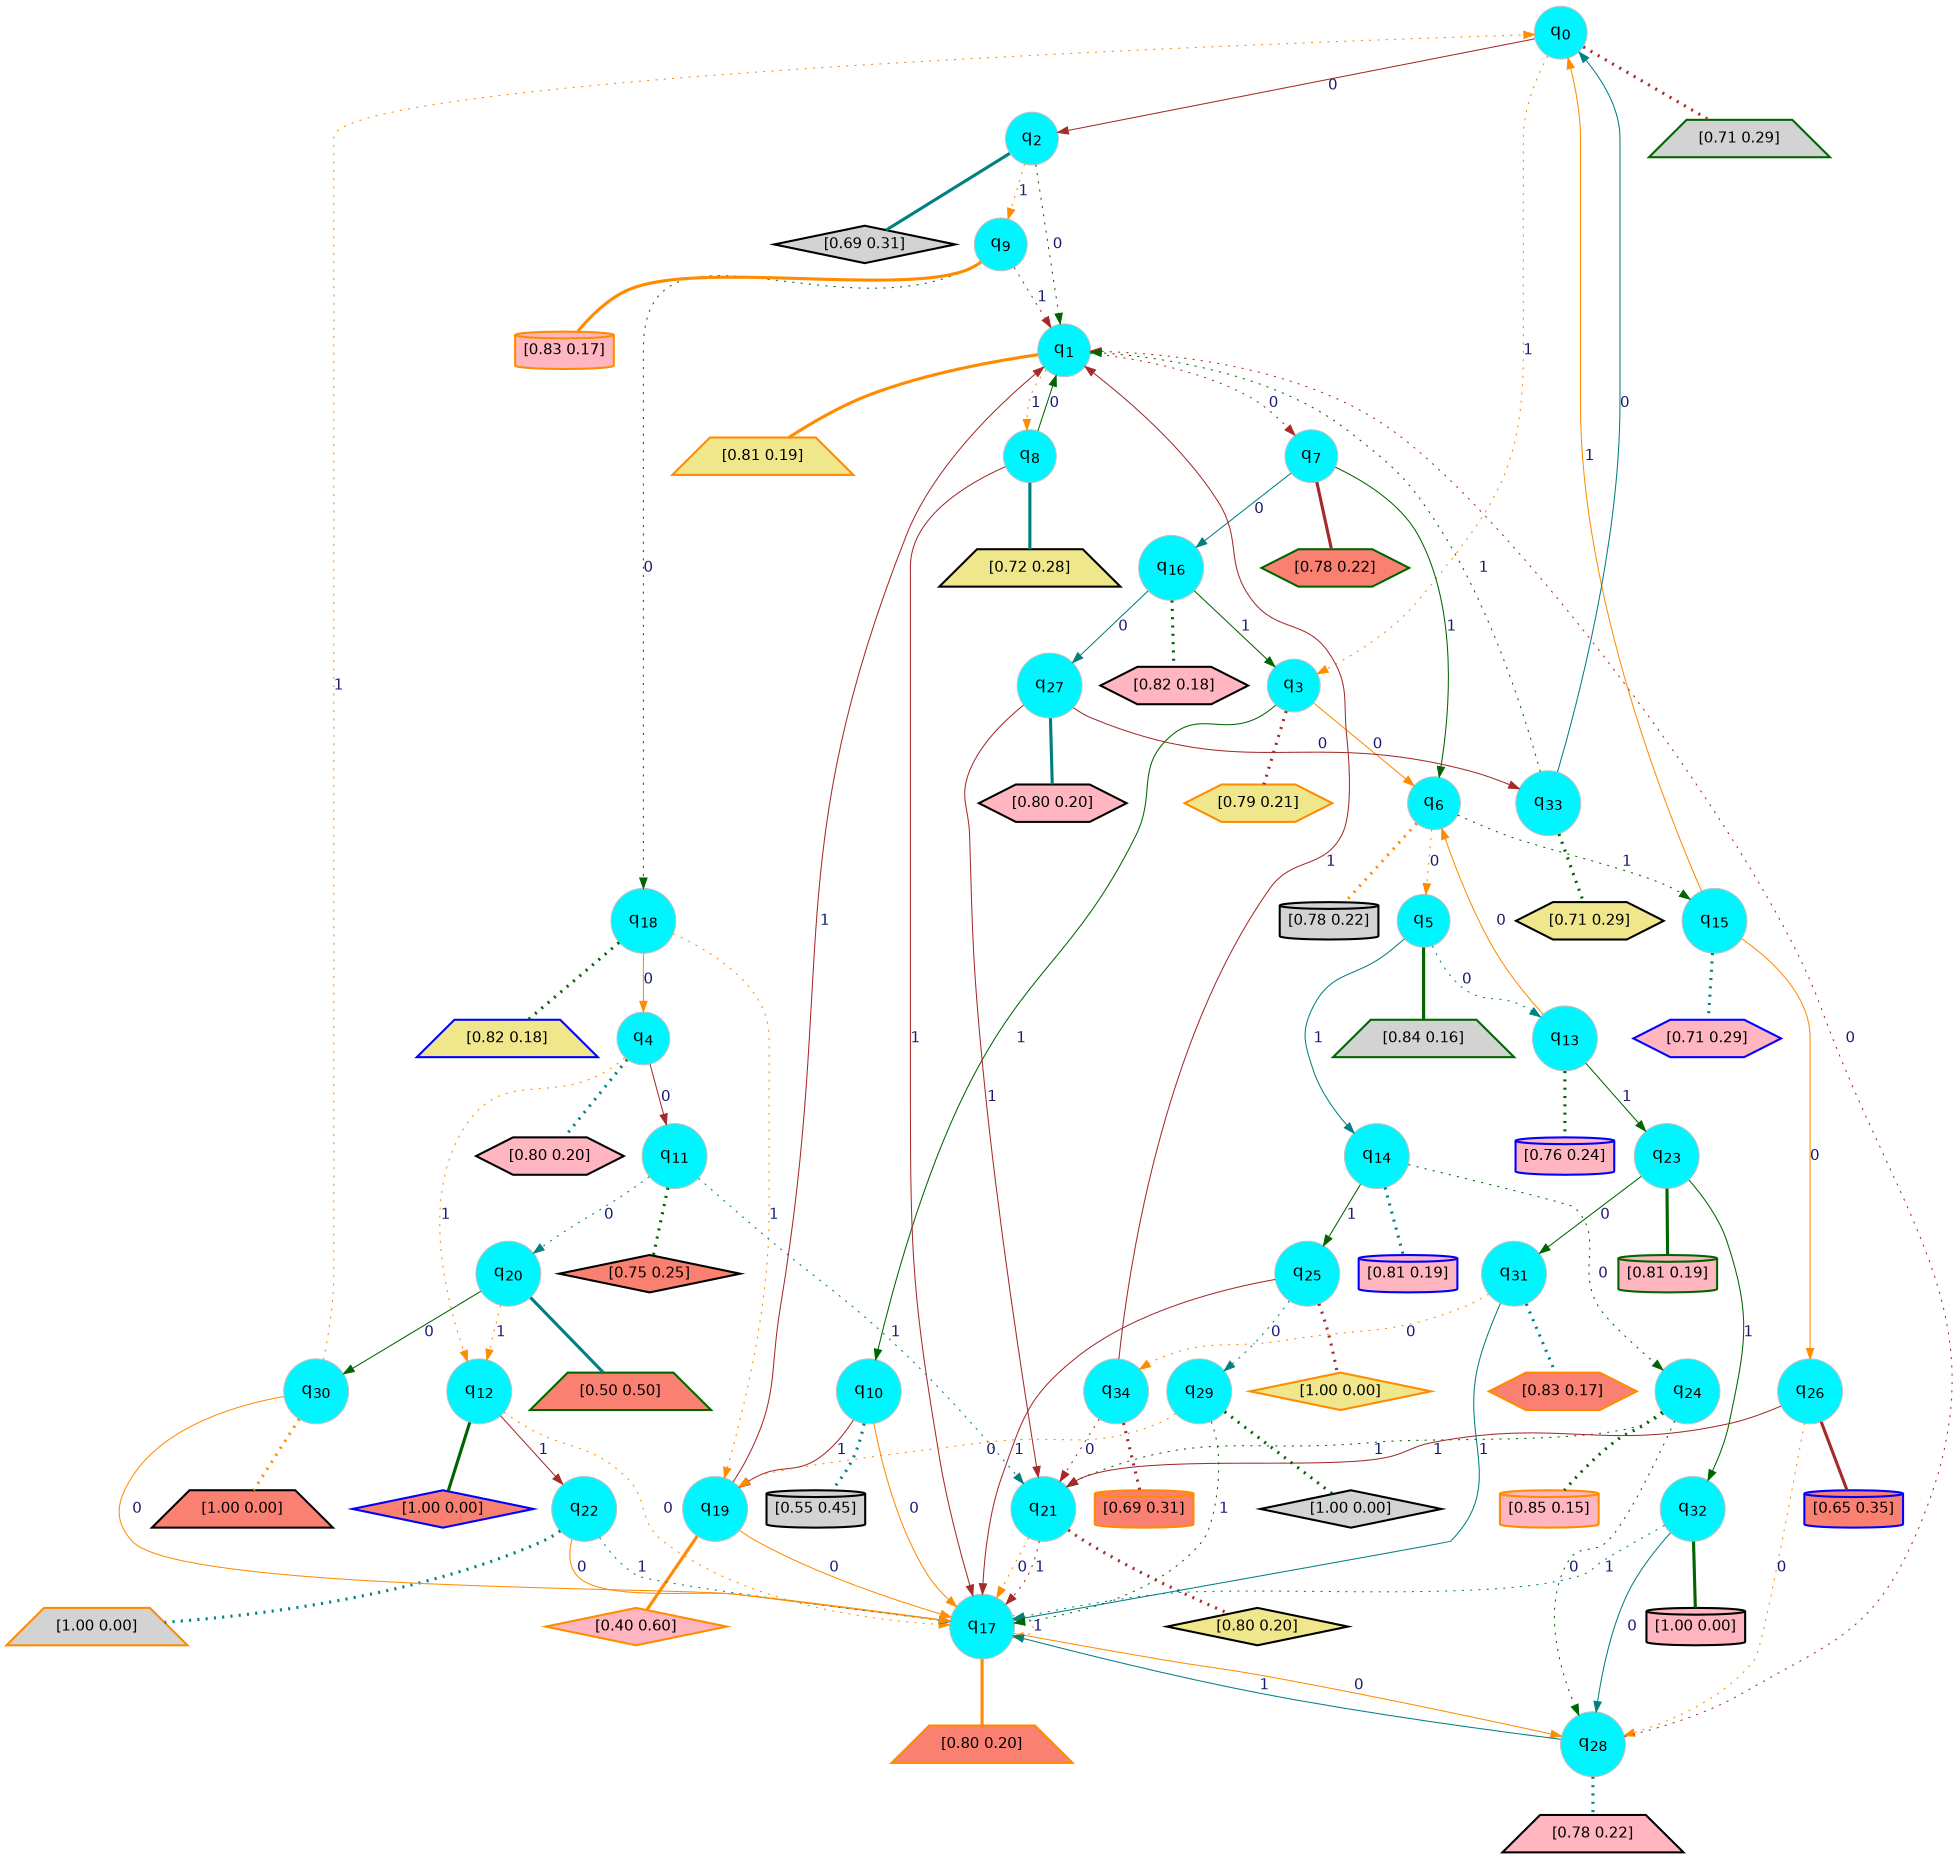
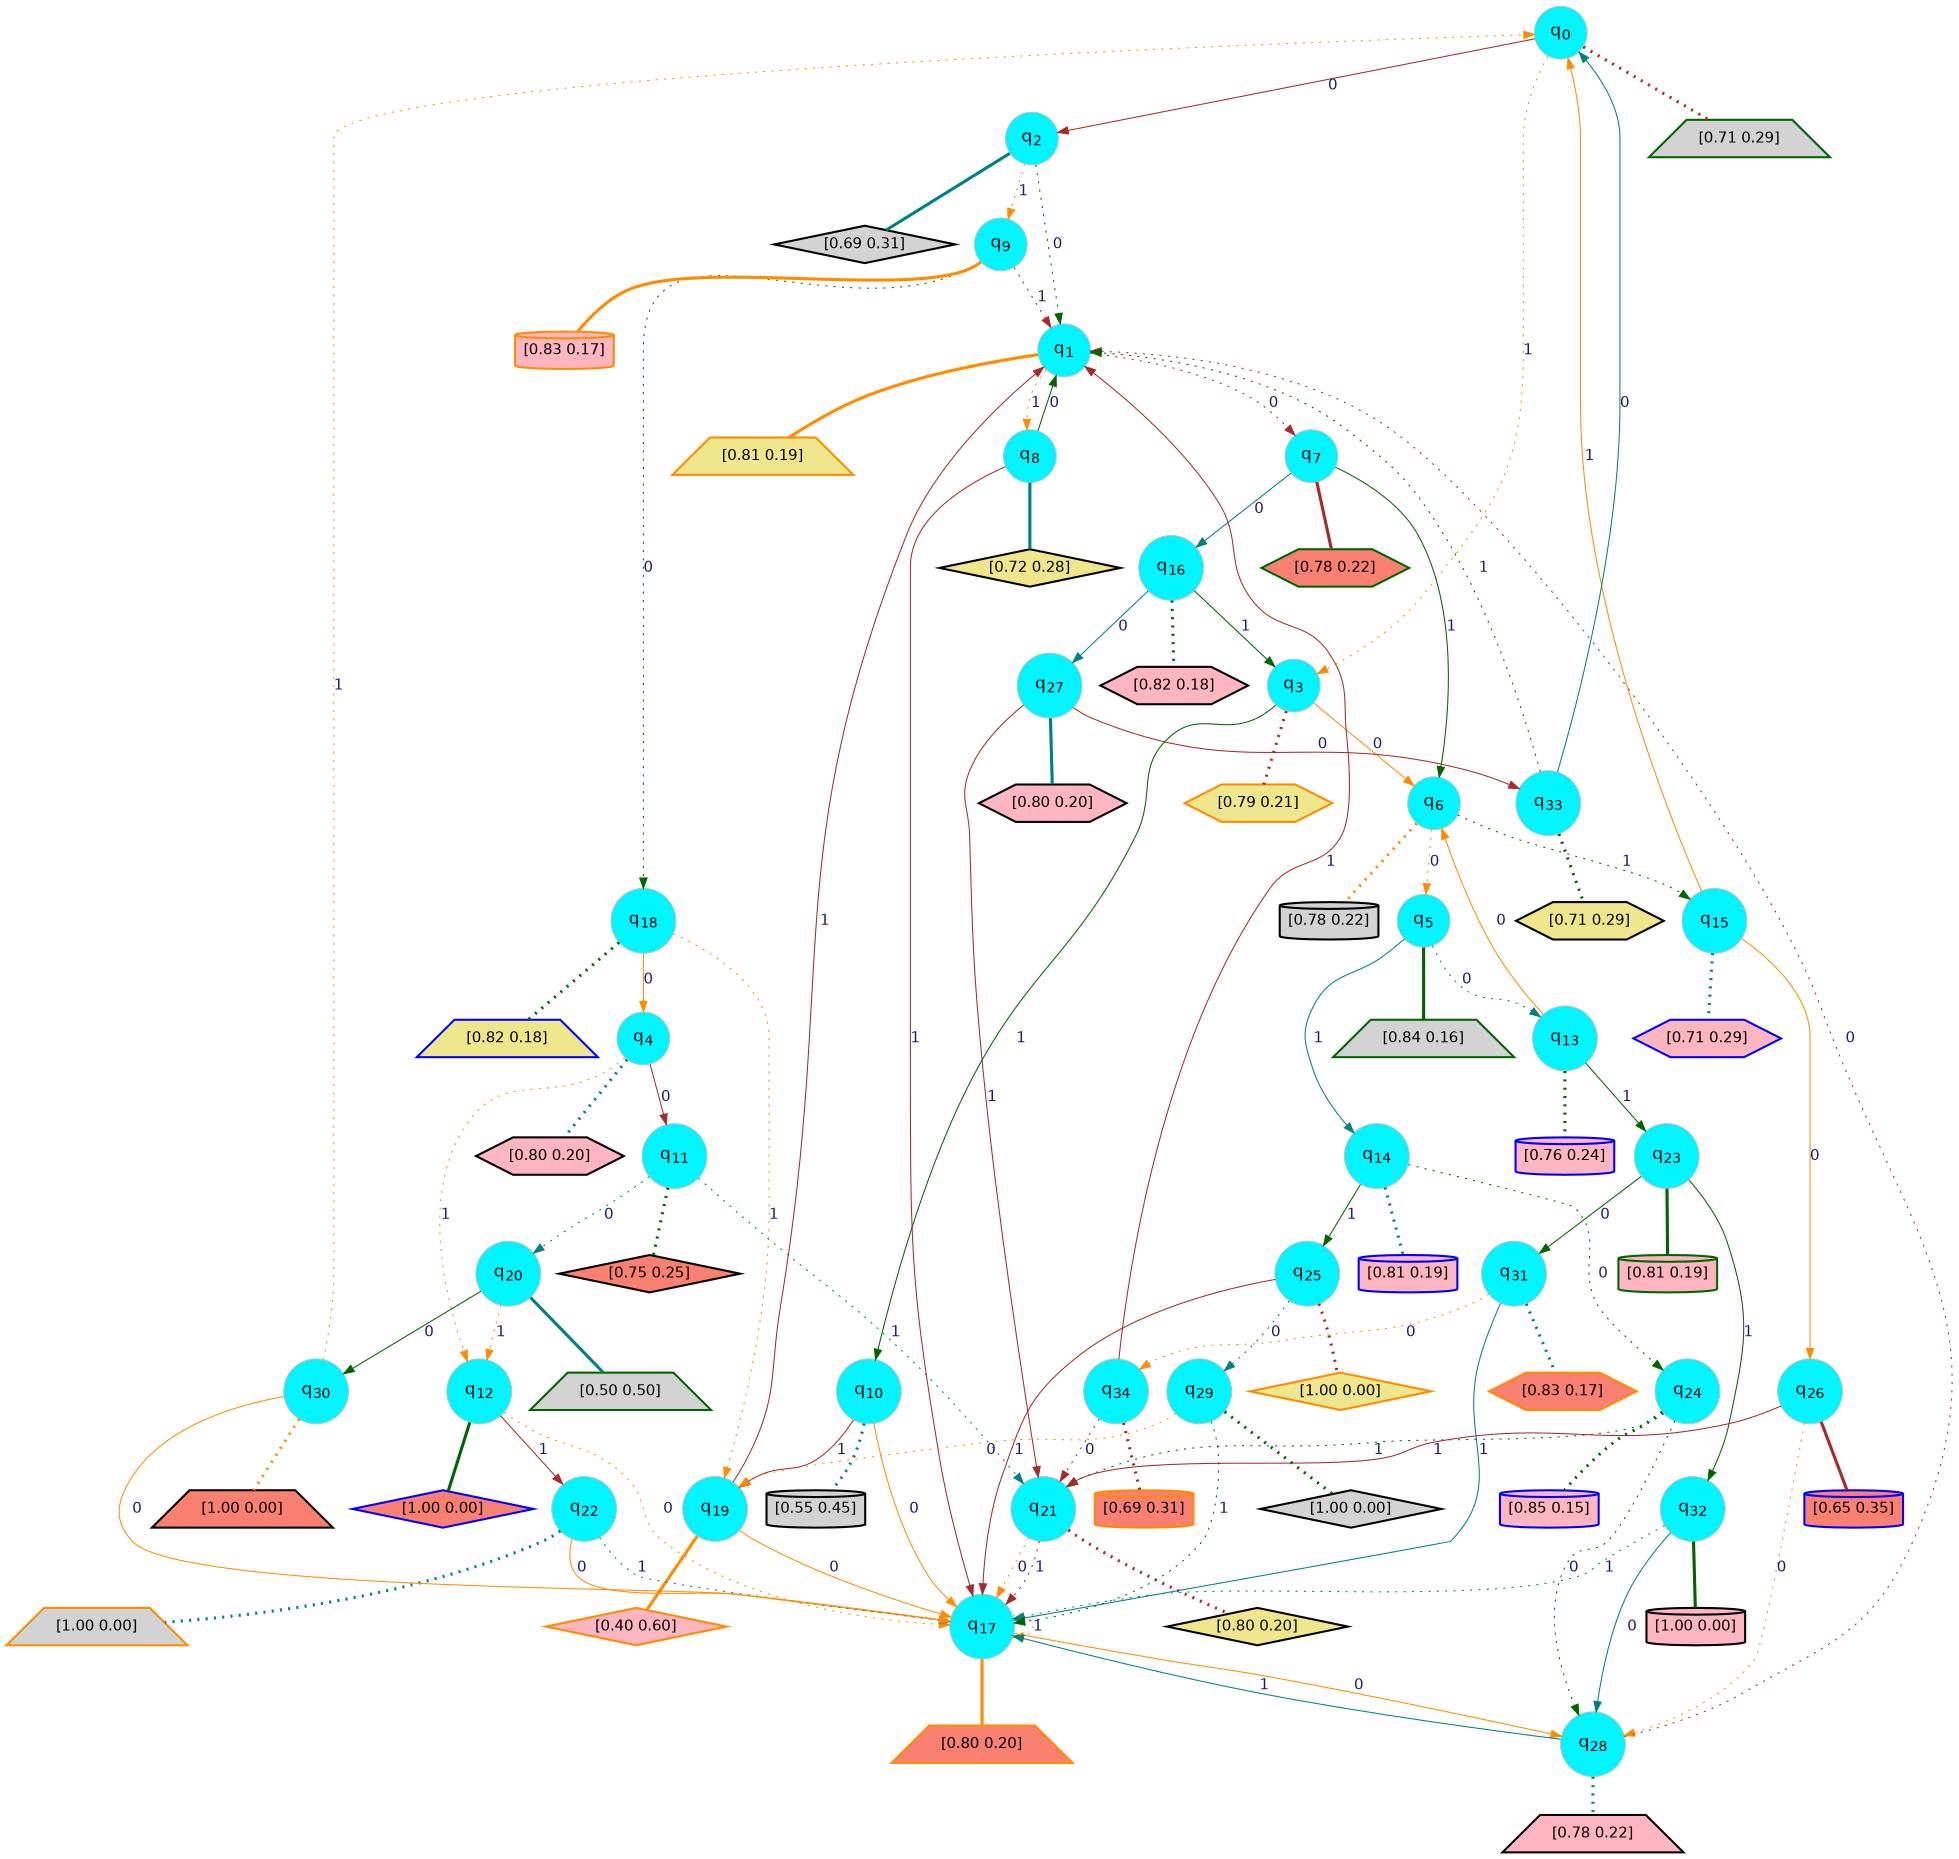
(1030, 568) -> (1030, 568)
(621, 1391) -> (621, 1391)
(1549, 1509) -> (1549, 1509)
